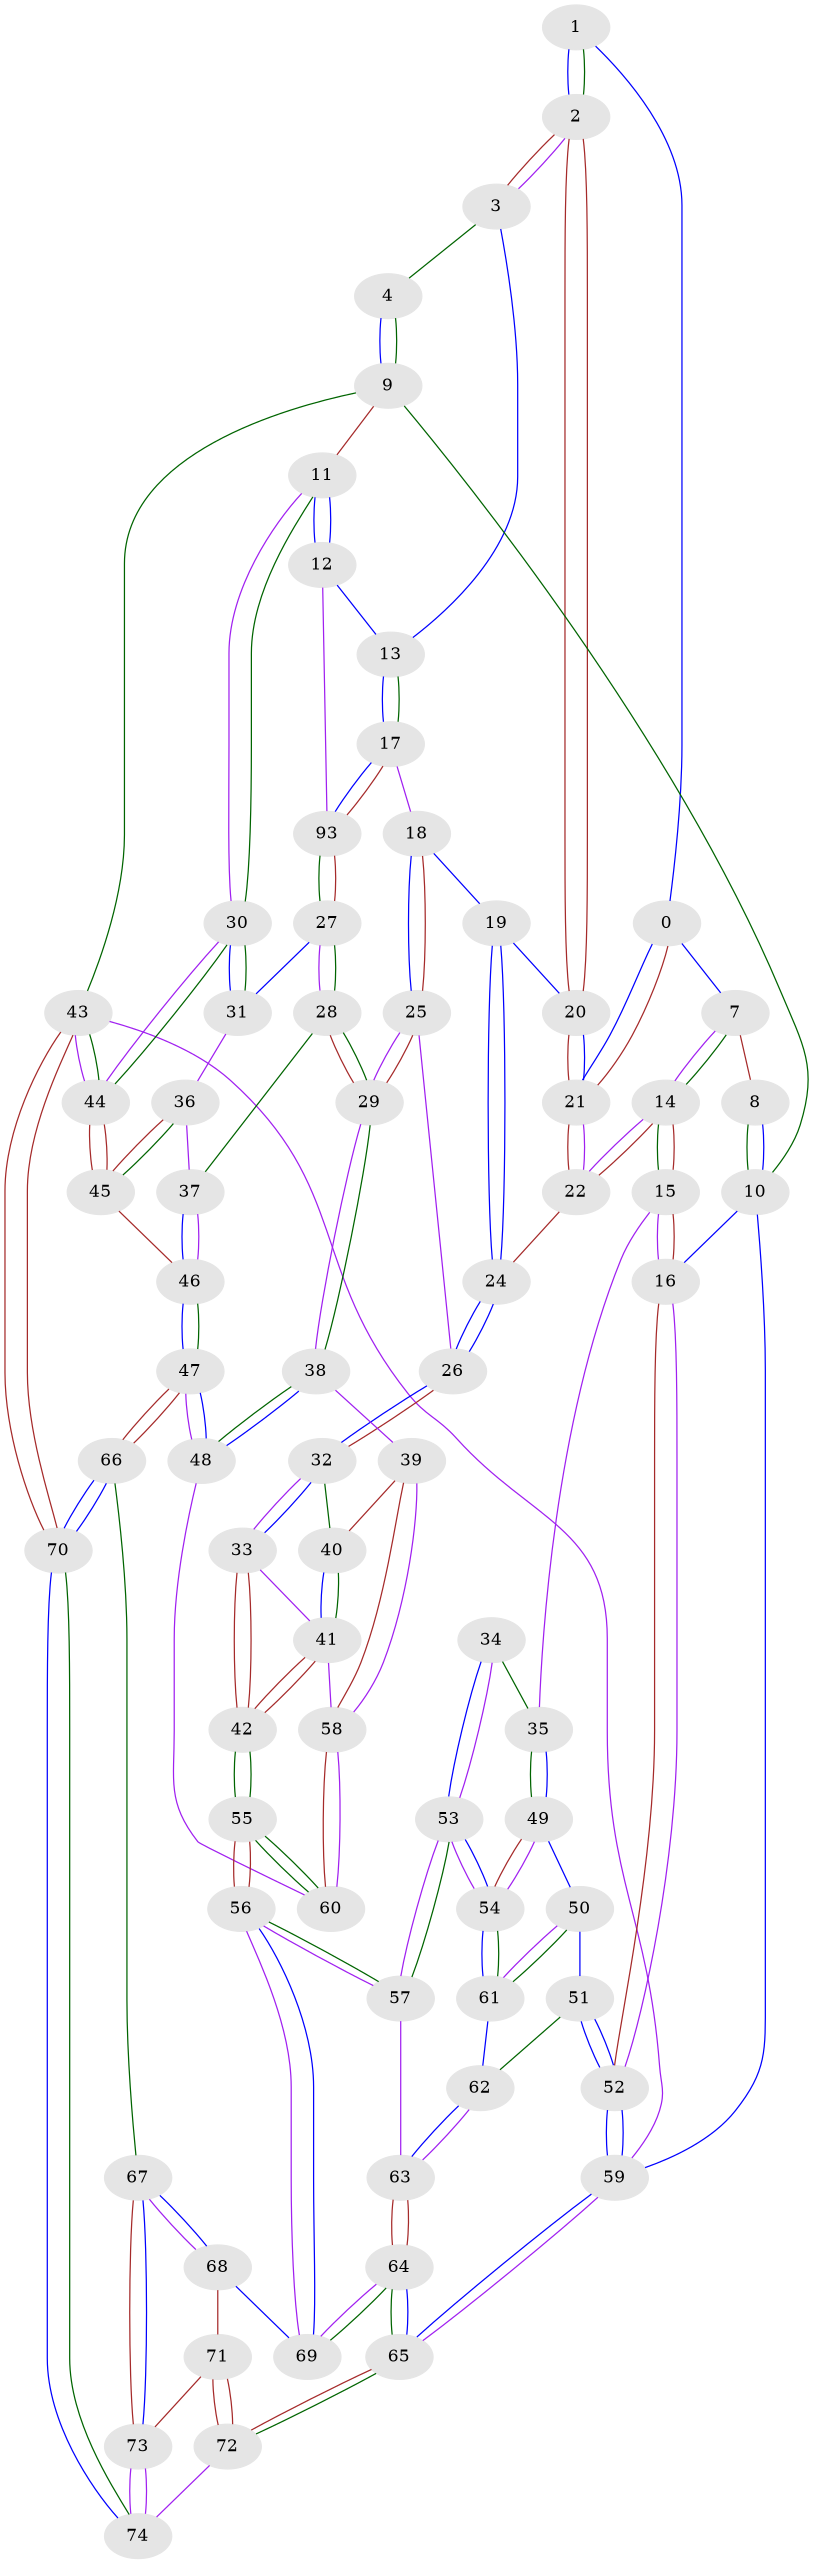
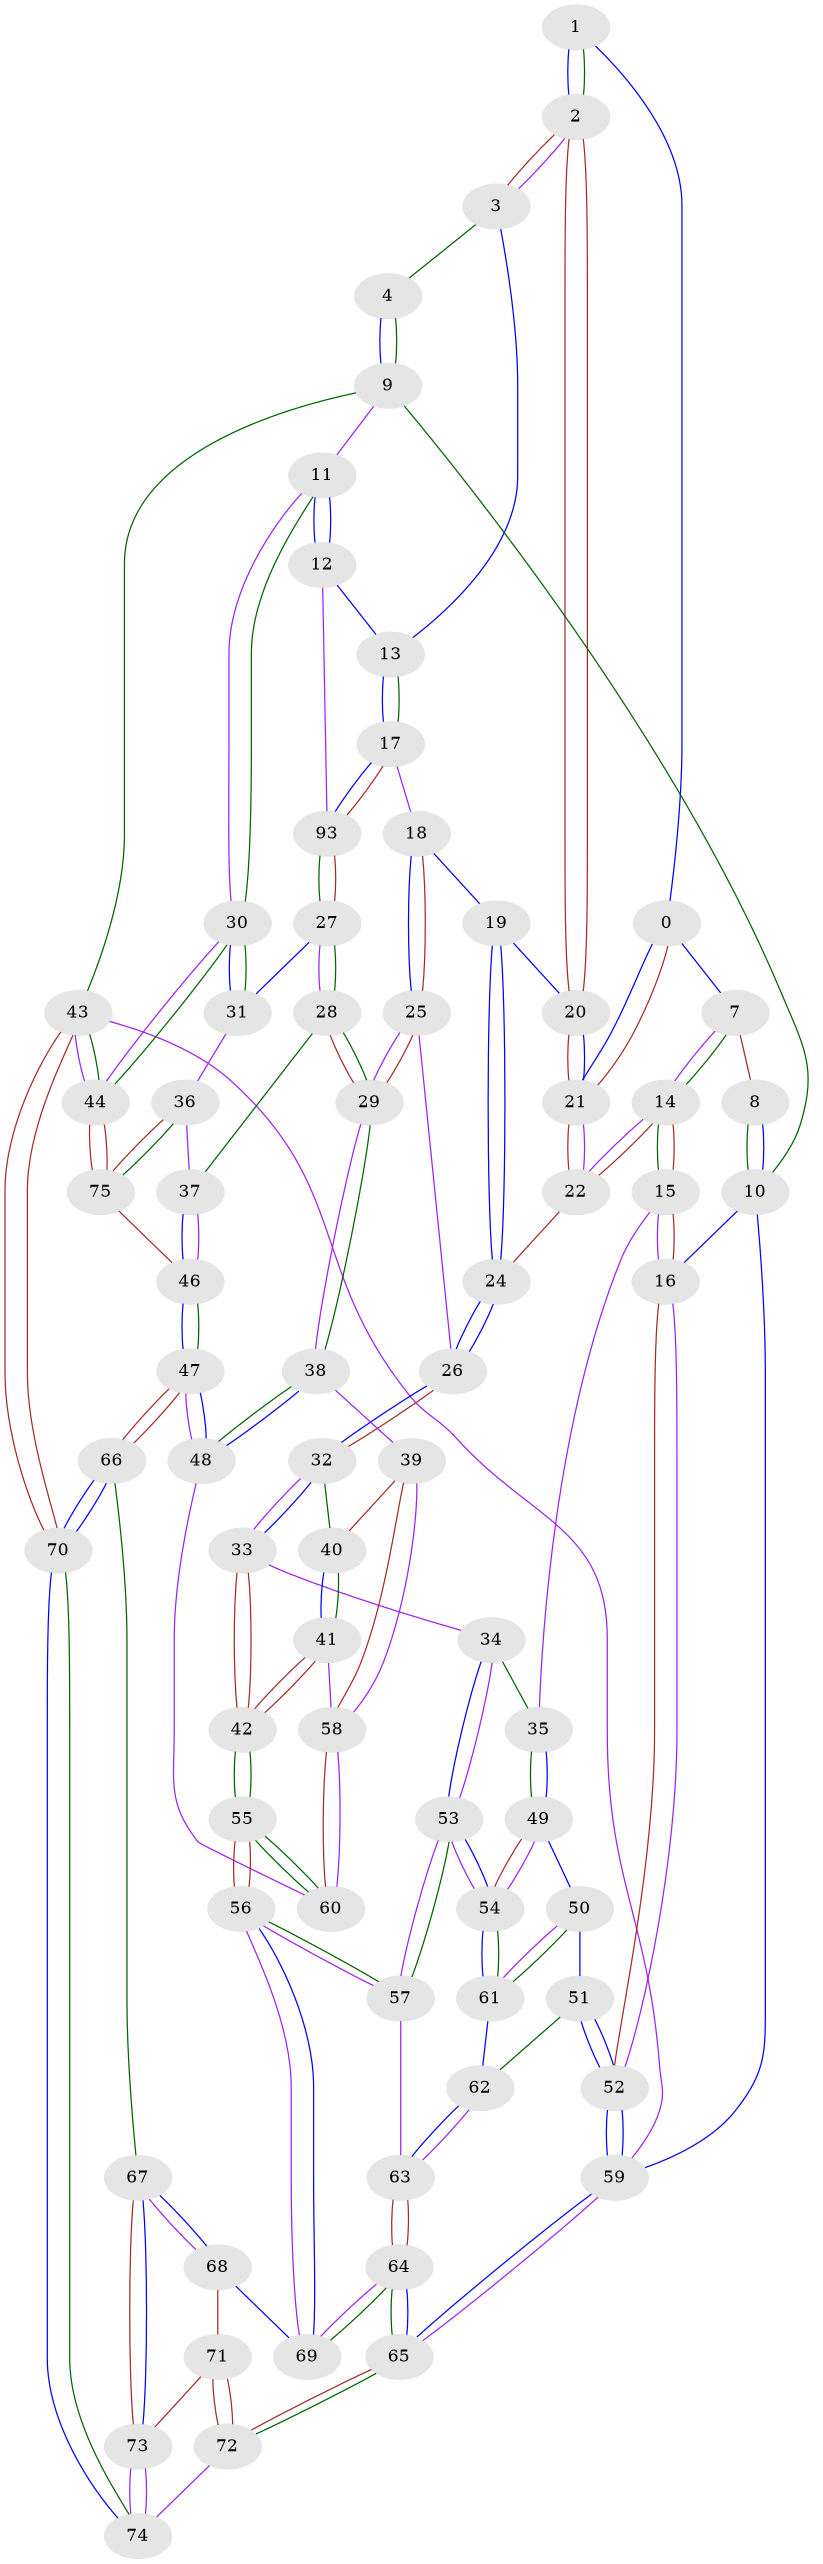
(355, 431) -> (355, 431)
(101, 1192) -> (101, 1192)
(285, 1595) -> (364, 1600)
